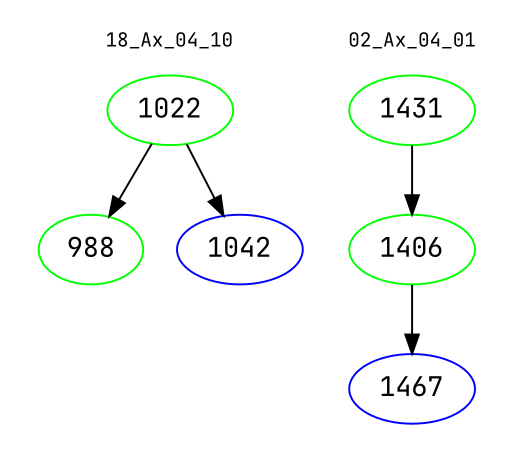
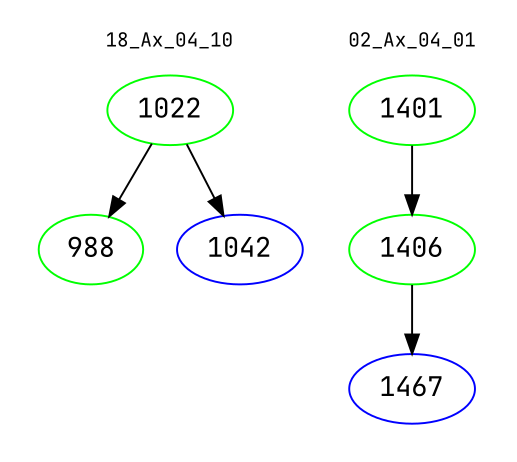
(412, 110) -> (412, 110)
